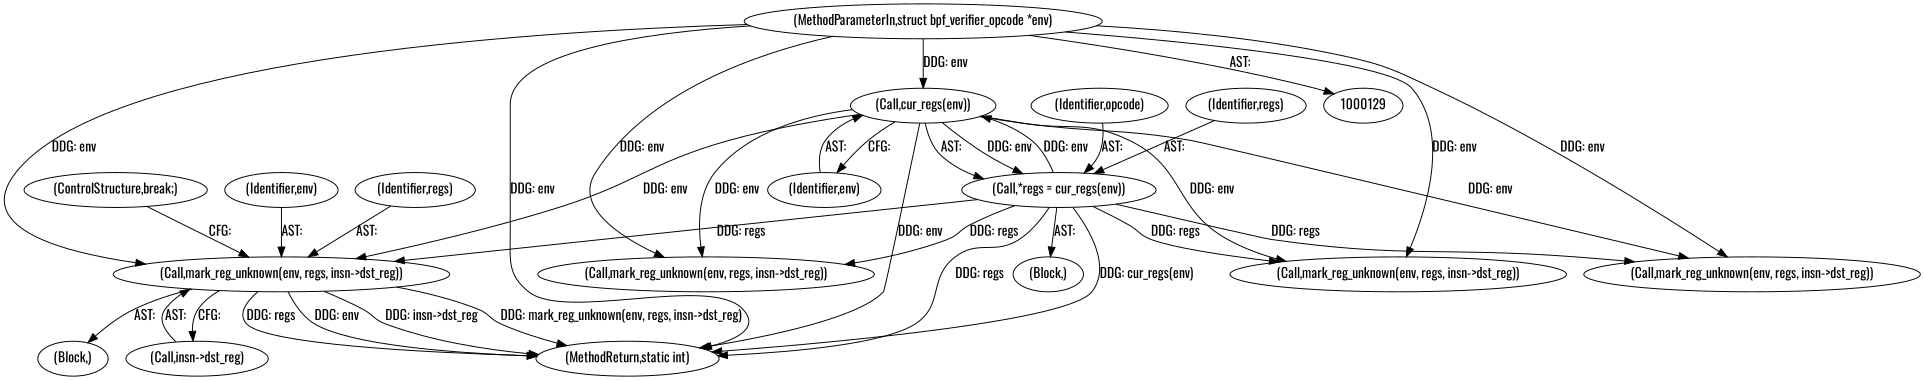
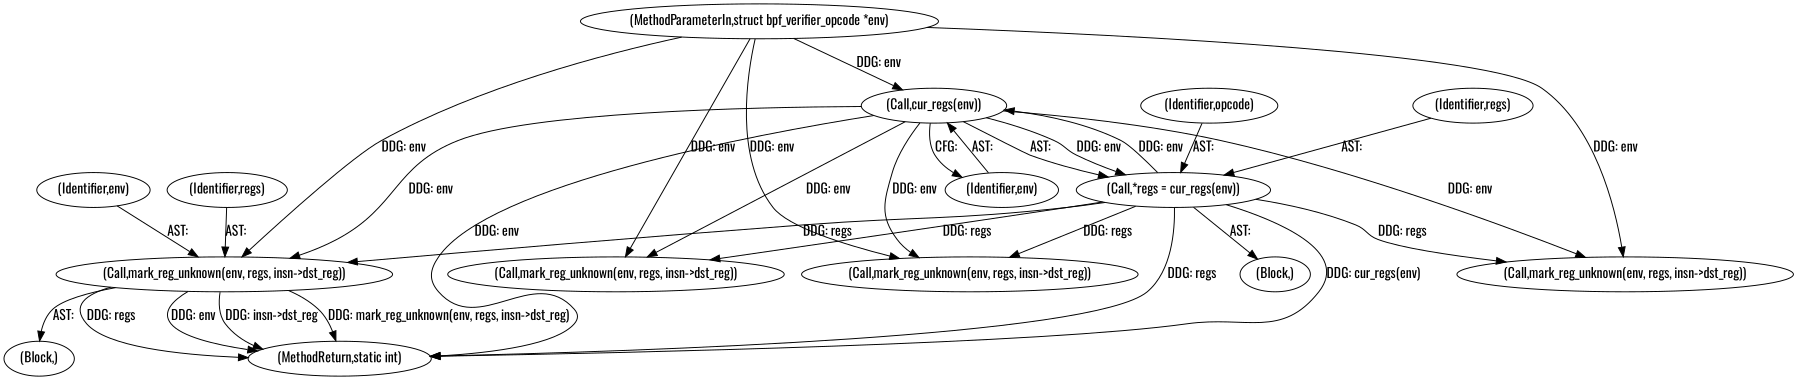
(1363, 106) -> none
(116, 190) -> none
(510, 208) -> none
(197, 359) -> none
